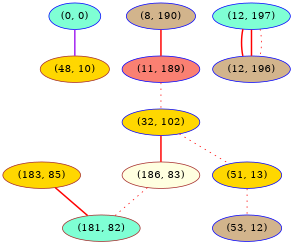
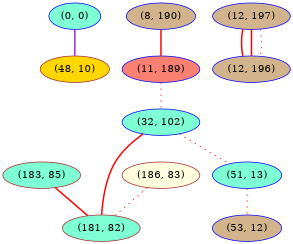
(251, 16) -> (251, 16)
(161, 122) -> (161, 122)
(161, 149) -> (112, 169)
(42, 175) -> (42, 175)
(247, 175) -> (247, 175)
